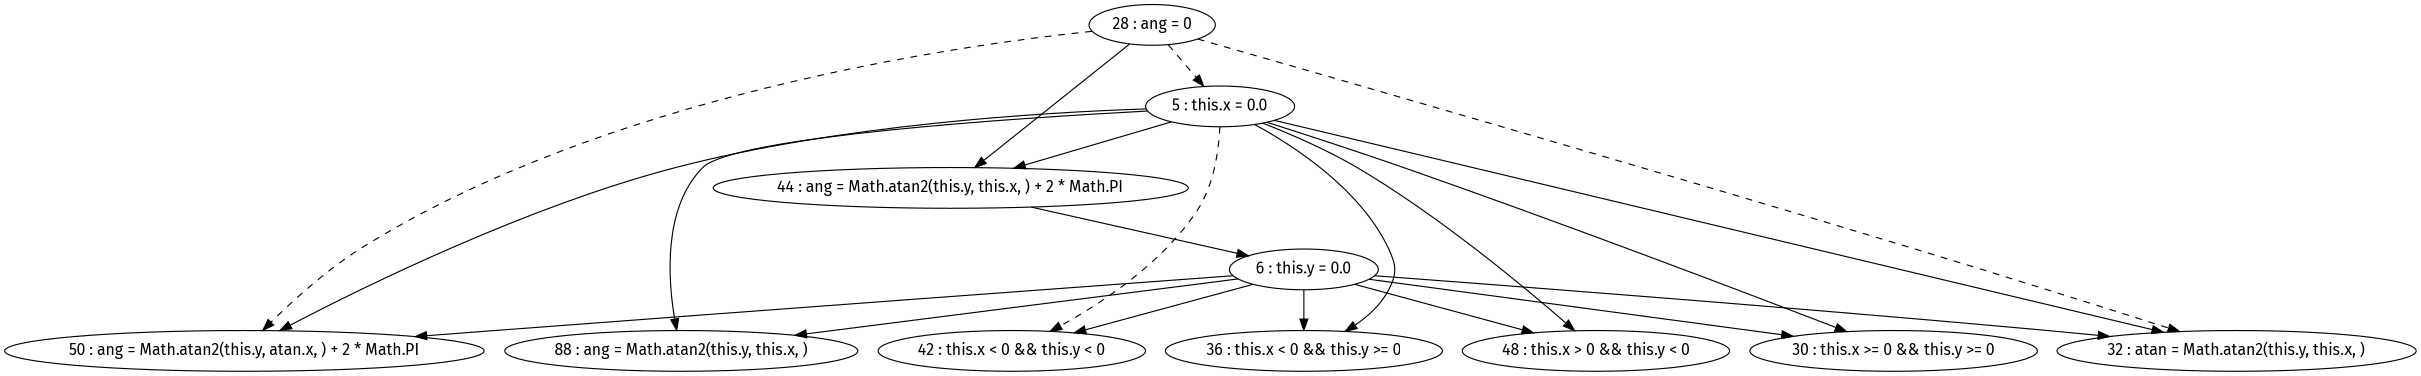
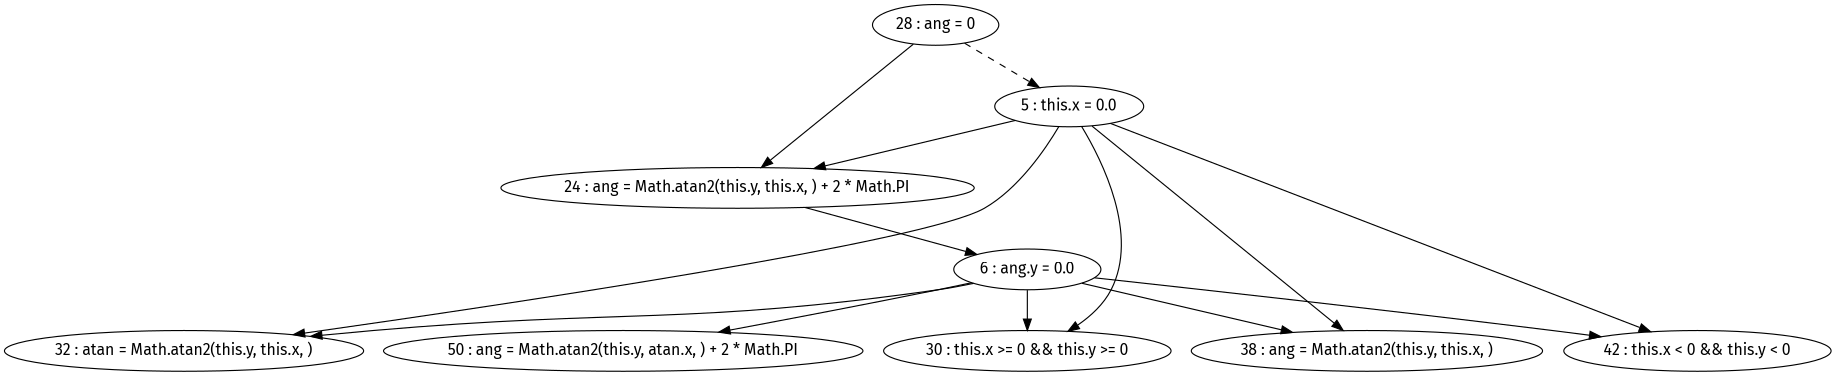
(659, 118) -> none
(682, 166) -> none
(1684, 180) -> none
(951, 188) -> (738, 188)
(1168, 247) -> (1375, 225)
(1304, 269) -> (1027, 269)
(681, 351) -> (1367, 351)
(1304, 351) -> none
(1596, 351) -> none
